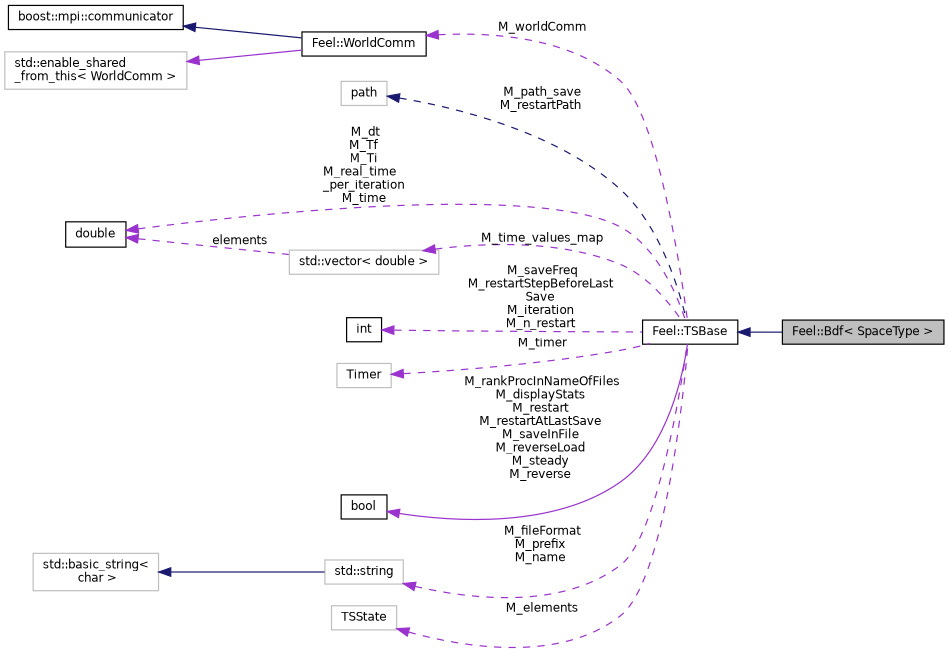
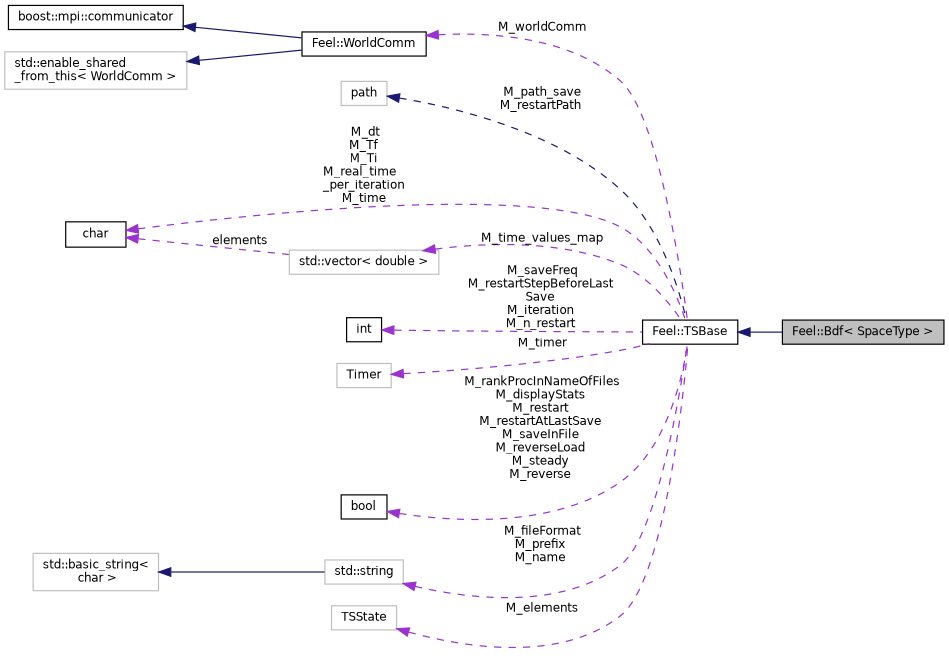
(251, 55) -> (251, 55)
(96, 234) -> (96, 234)
(589, 499) -> (589, 499)
